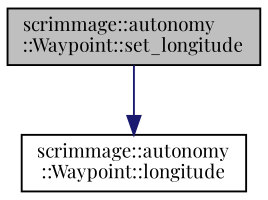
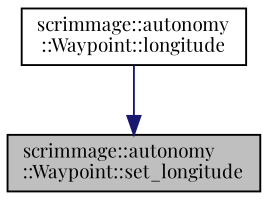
(134, 90) -> (134, 90)
